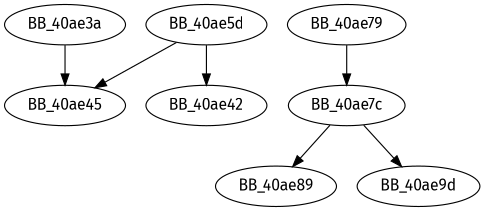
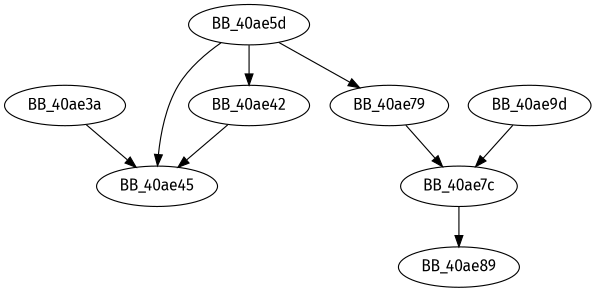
none -> (314, 62)
none -> (207, 142)
(379, 142) -> (498, 142)
